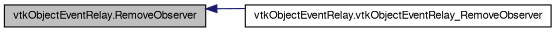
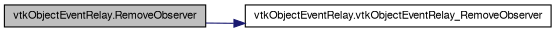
(231, 9) -> (220, 23)
